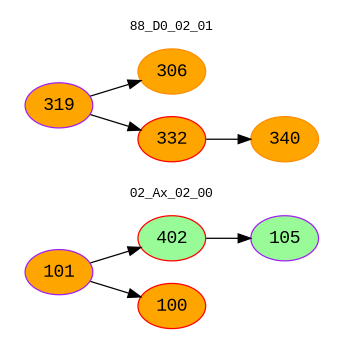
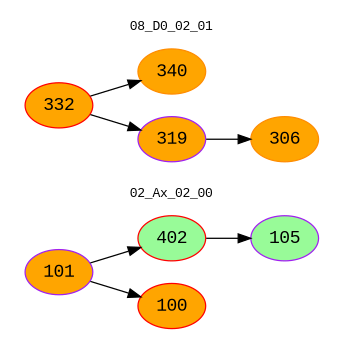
(172, 27) -> (172, 27)
(109, 120) -> (109, 120)
